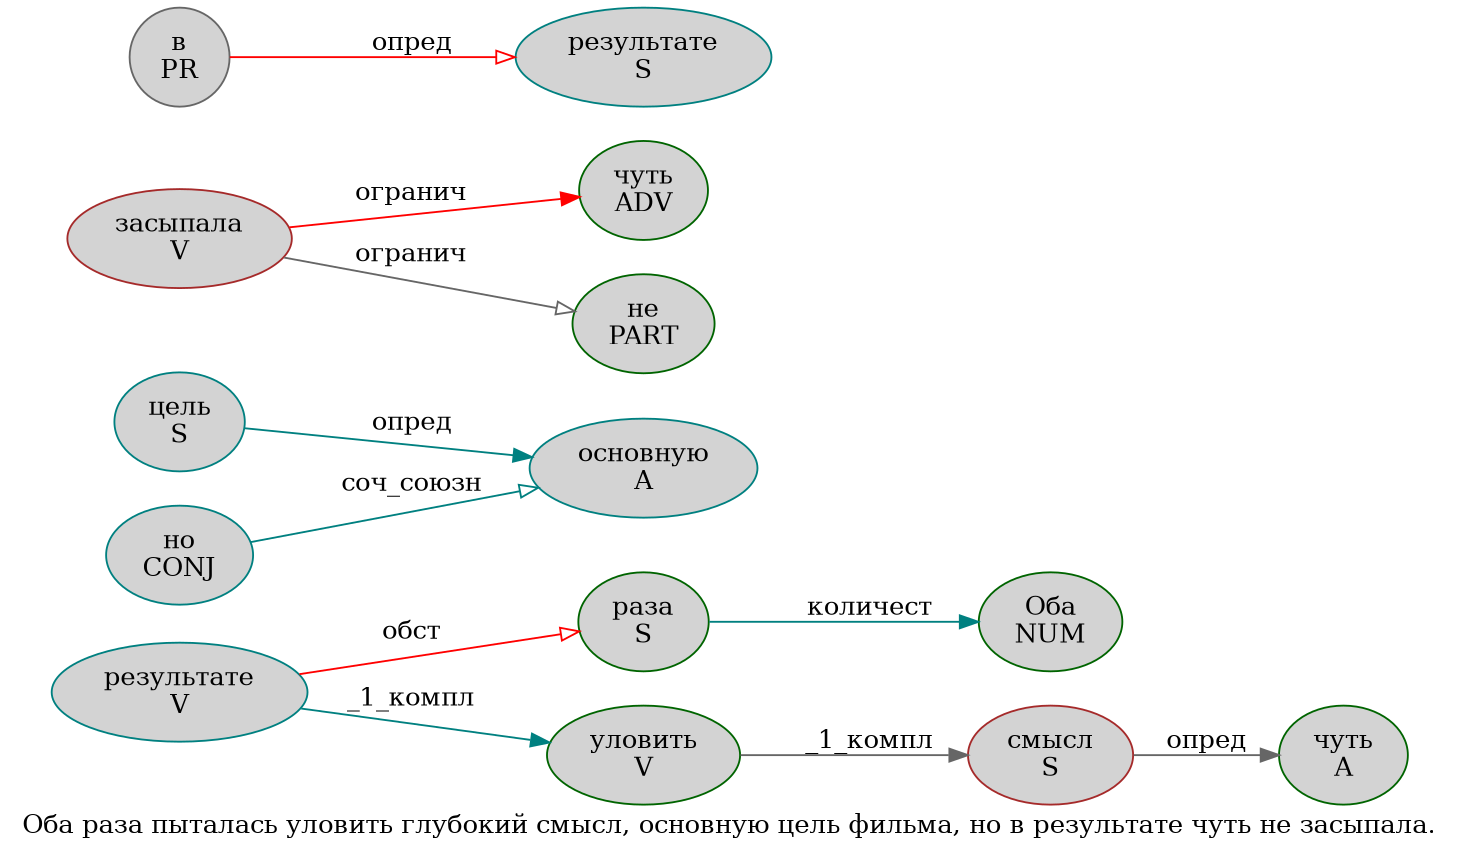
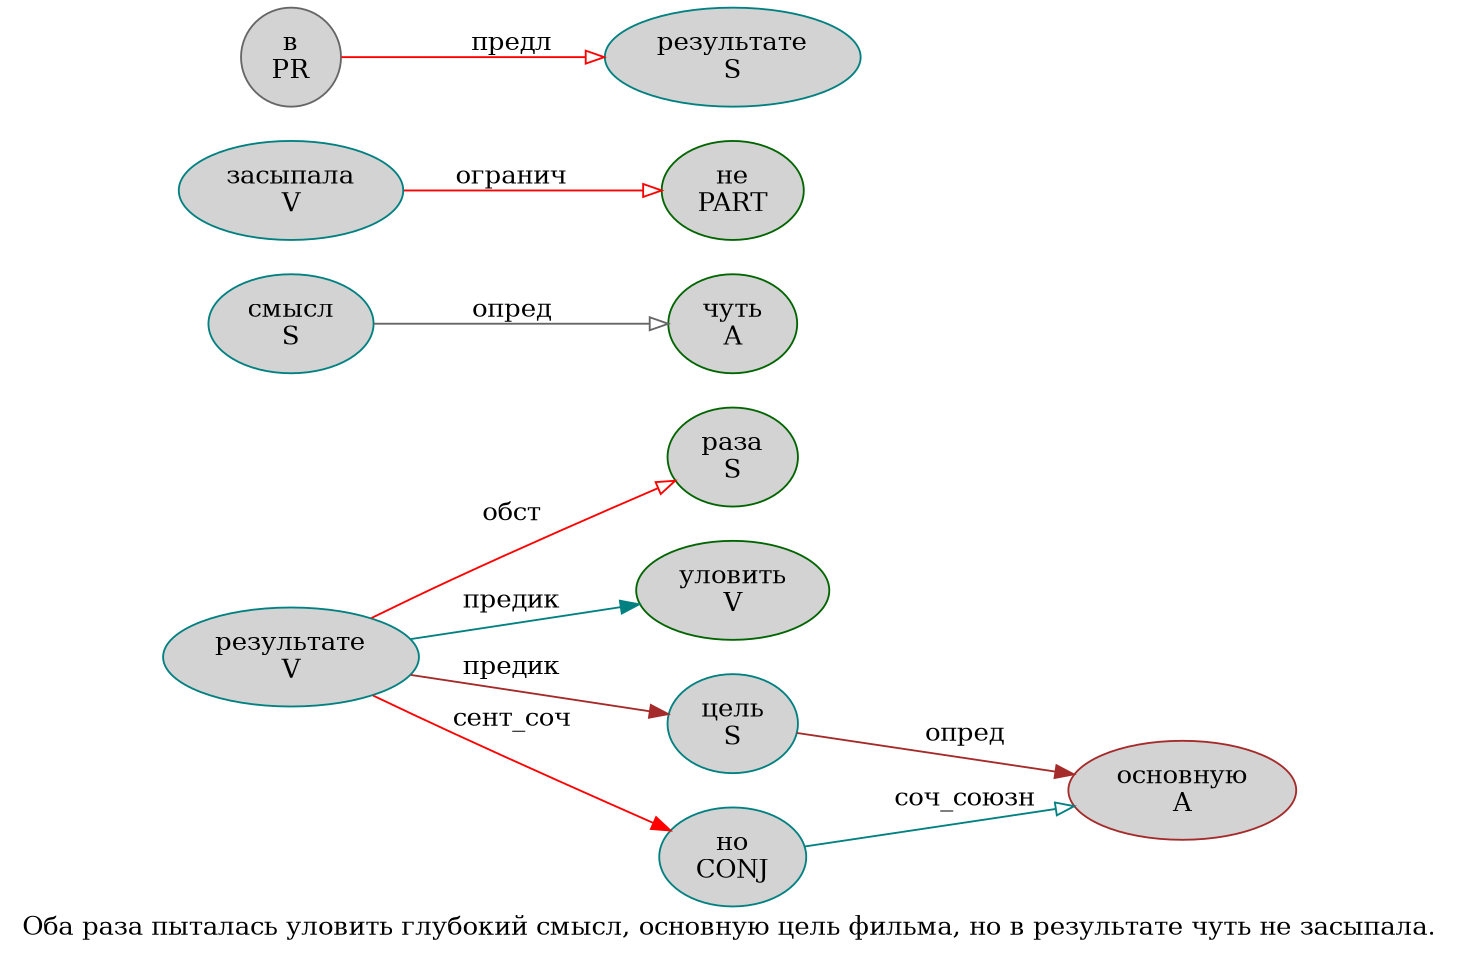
(412, 43) -> (512, 43)
(644, 190) -> none
(180, 239) -> (291, 190)
(420, 283) -> (523, 190)
(379, 442) -> (926, 752)
(644, 468) -> (1182, 790)
(1051, 622) -> none
none -> (530, 693)
(412, 699) -> (512, 601)
(845, 755) -> none
(1051, 755) -> (291, 324)
(1197, 755) -> (512, 324)
none -> (513, 760)
